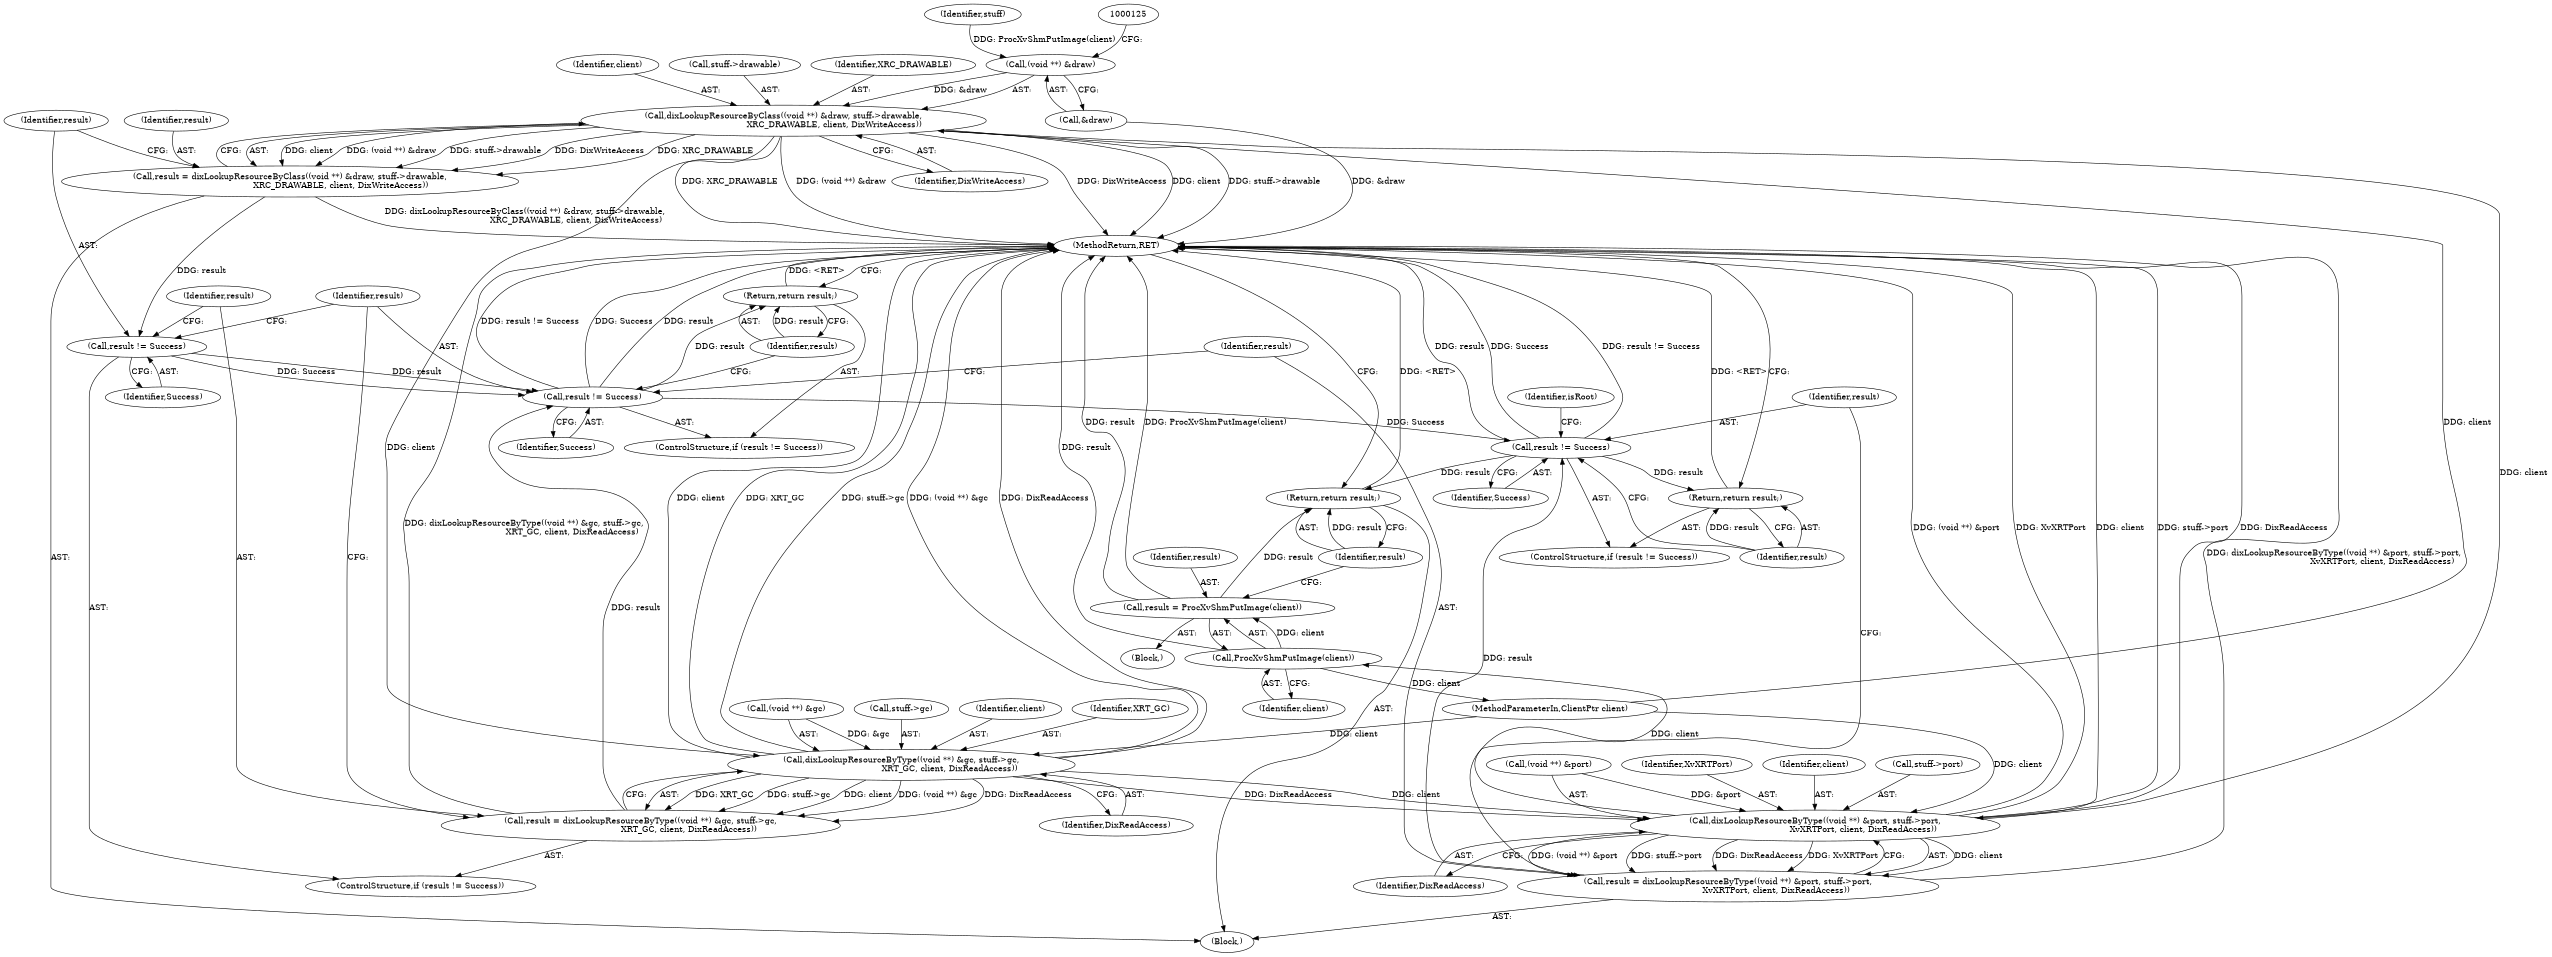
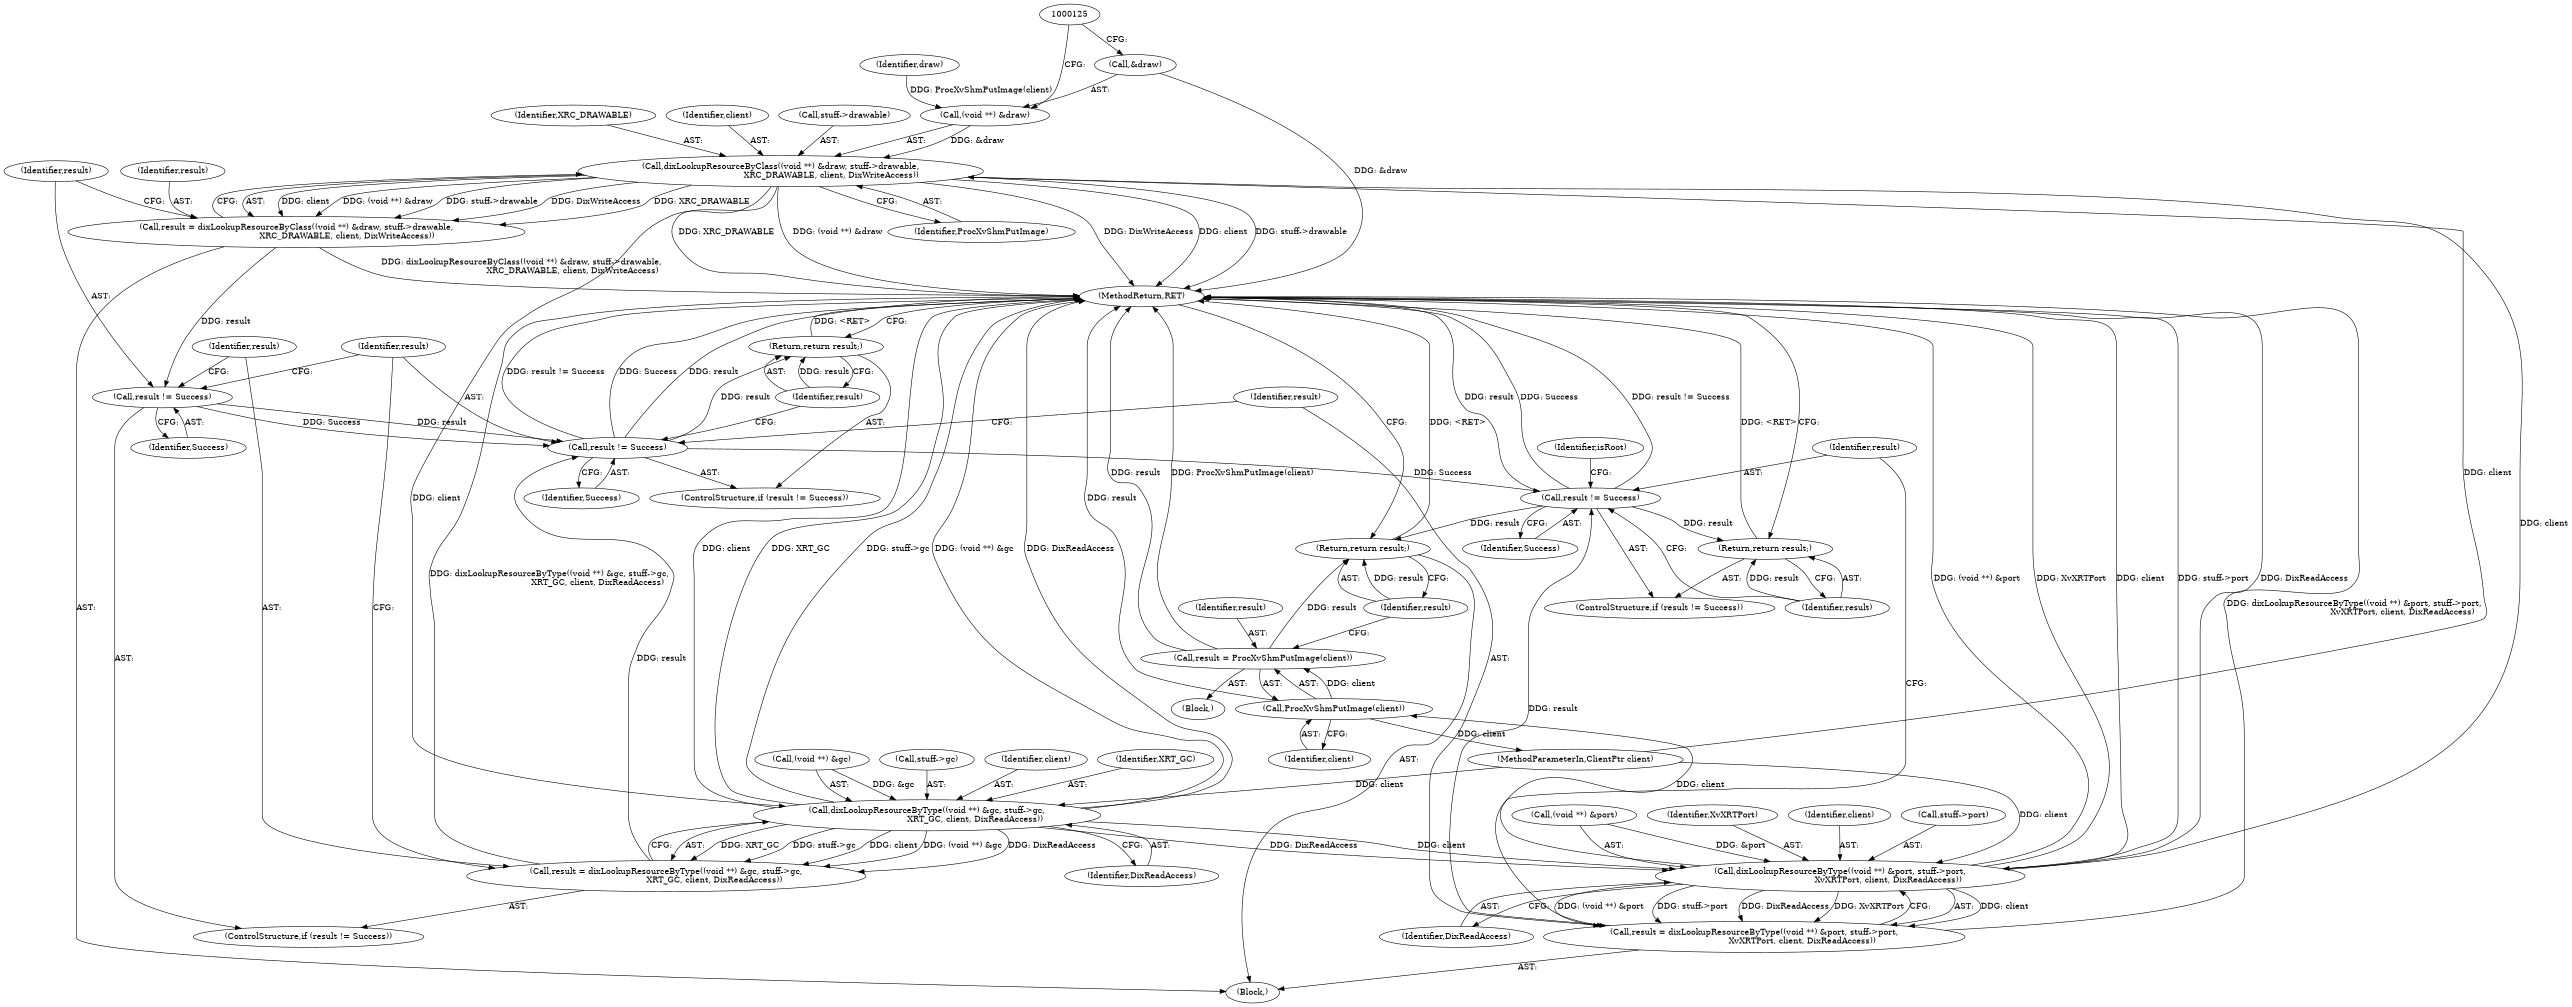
(973, 15) -> (910, 65)
(1075, 89) -> (1100, 38)
(970, 181) -> (982, 232)
